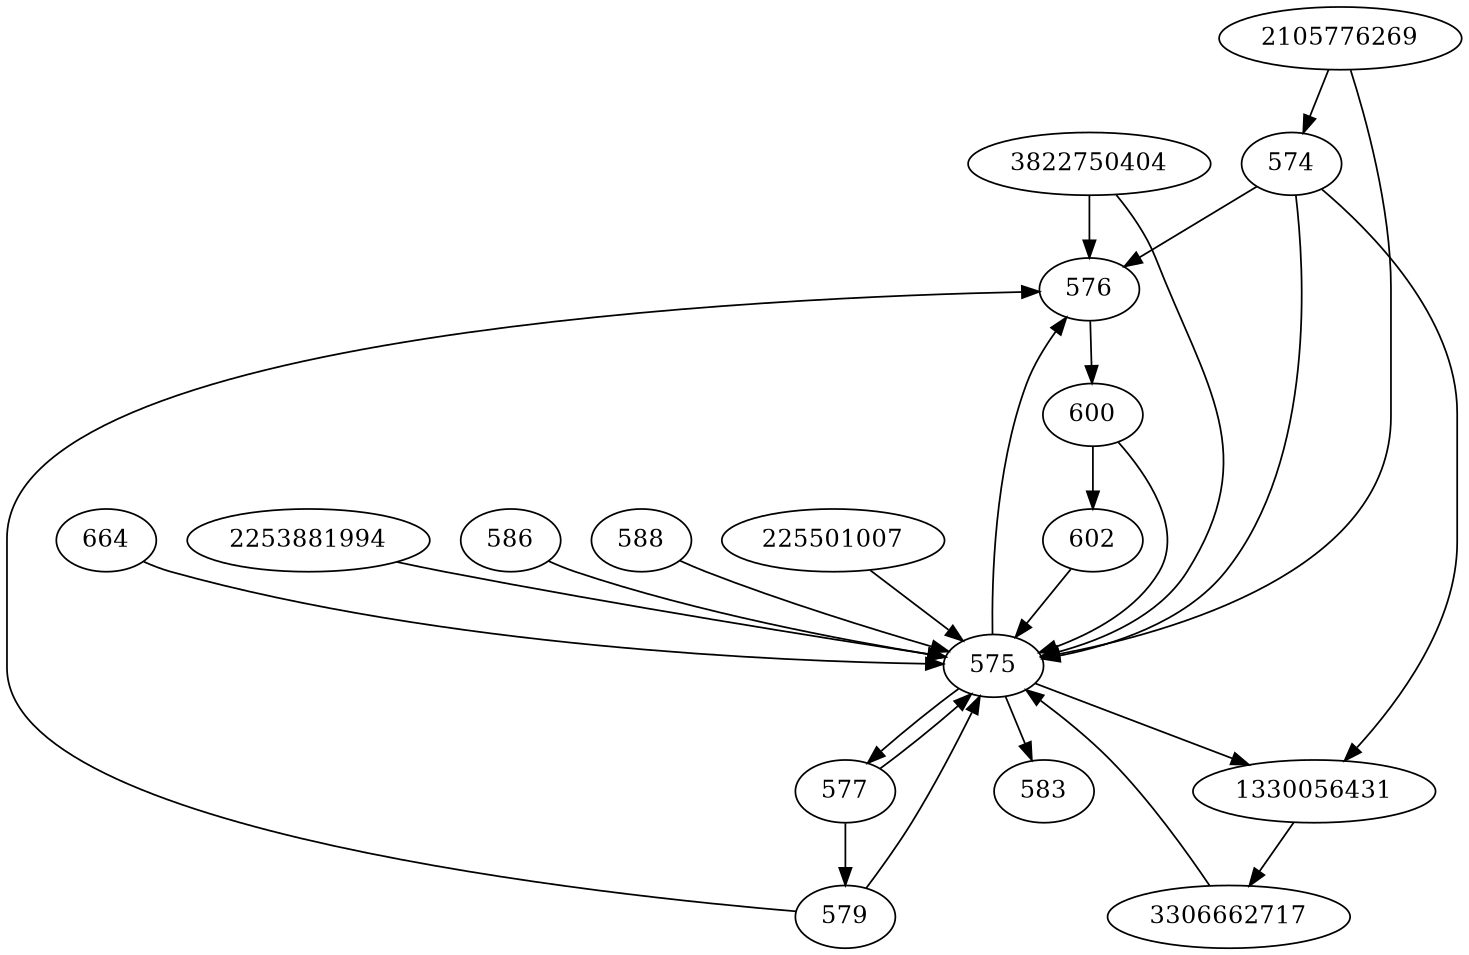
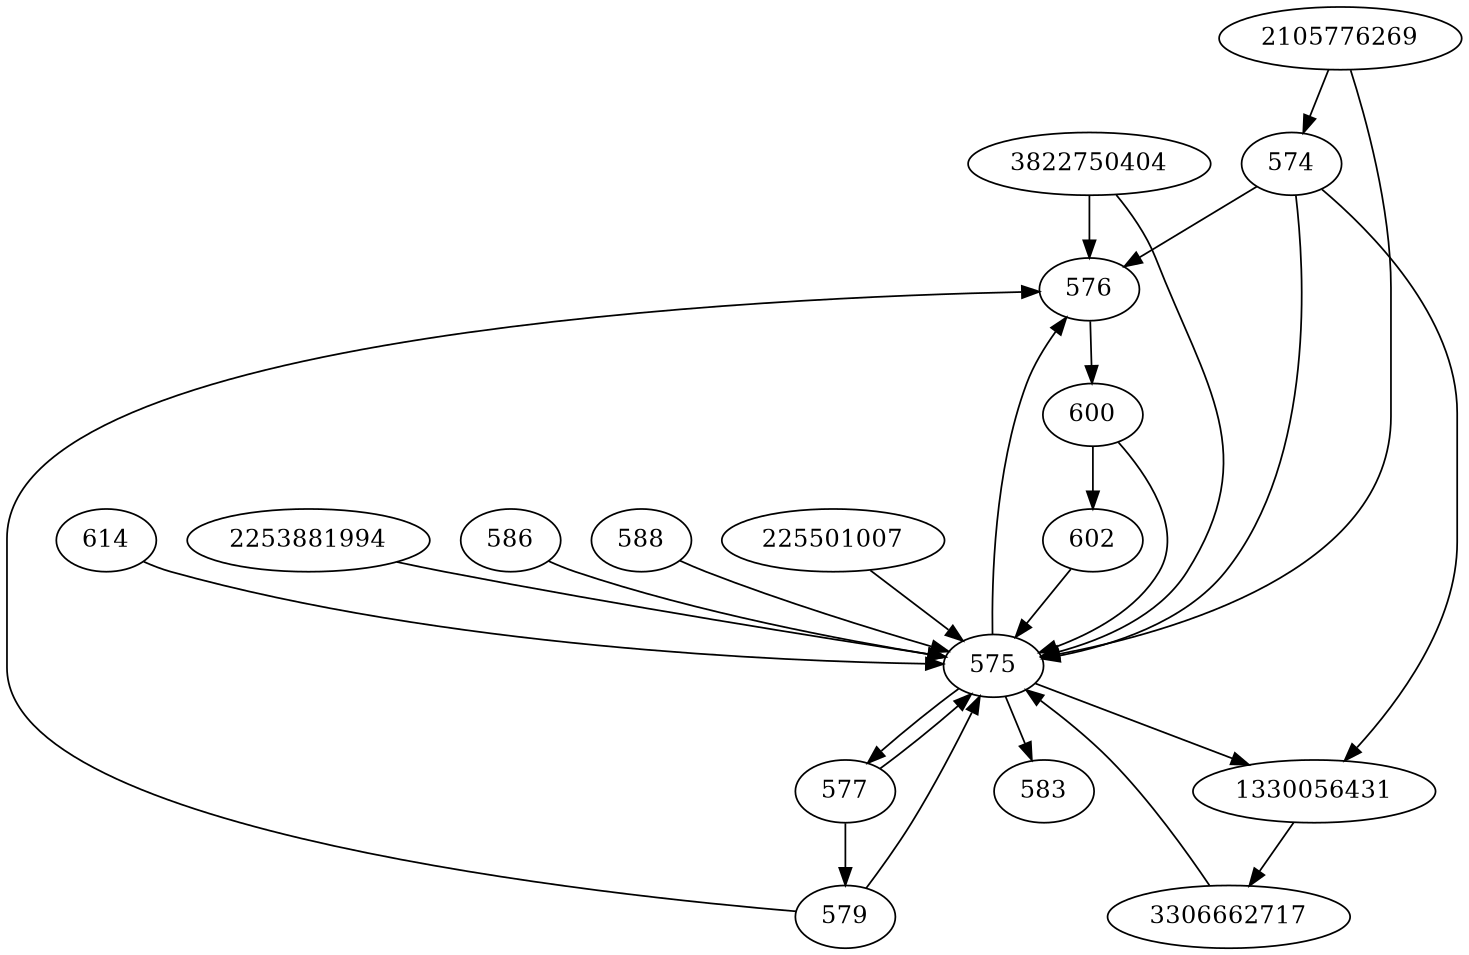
(106, 540) -> (106, 540)
